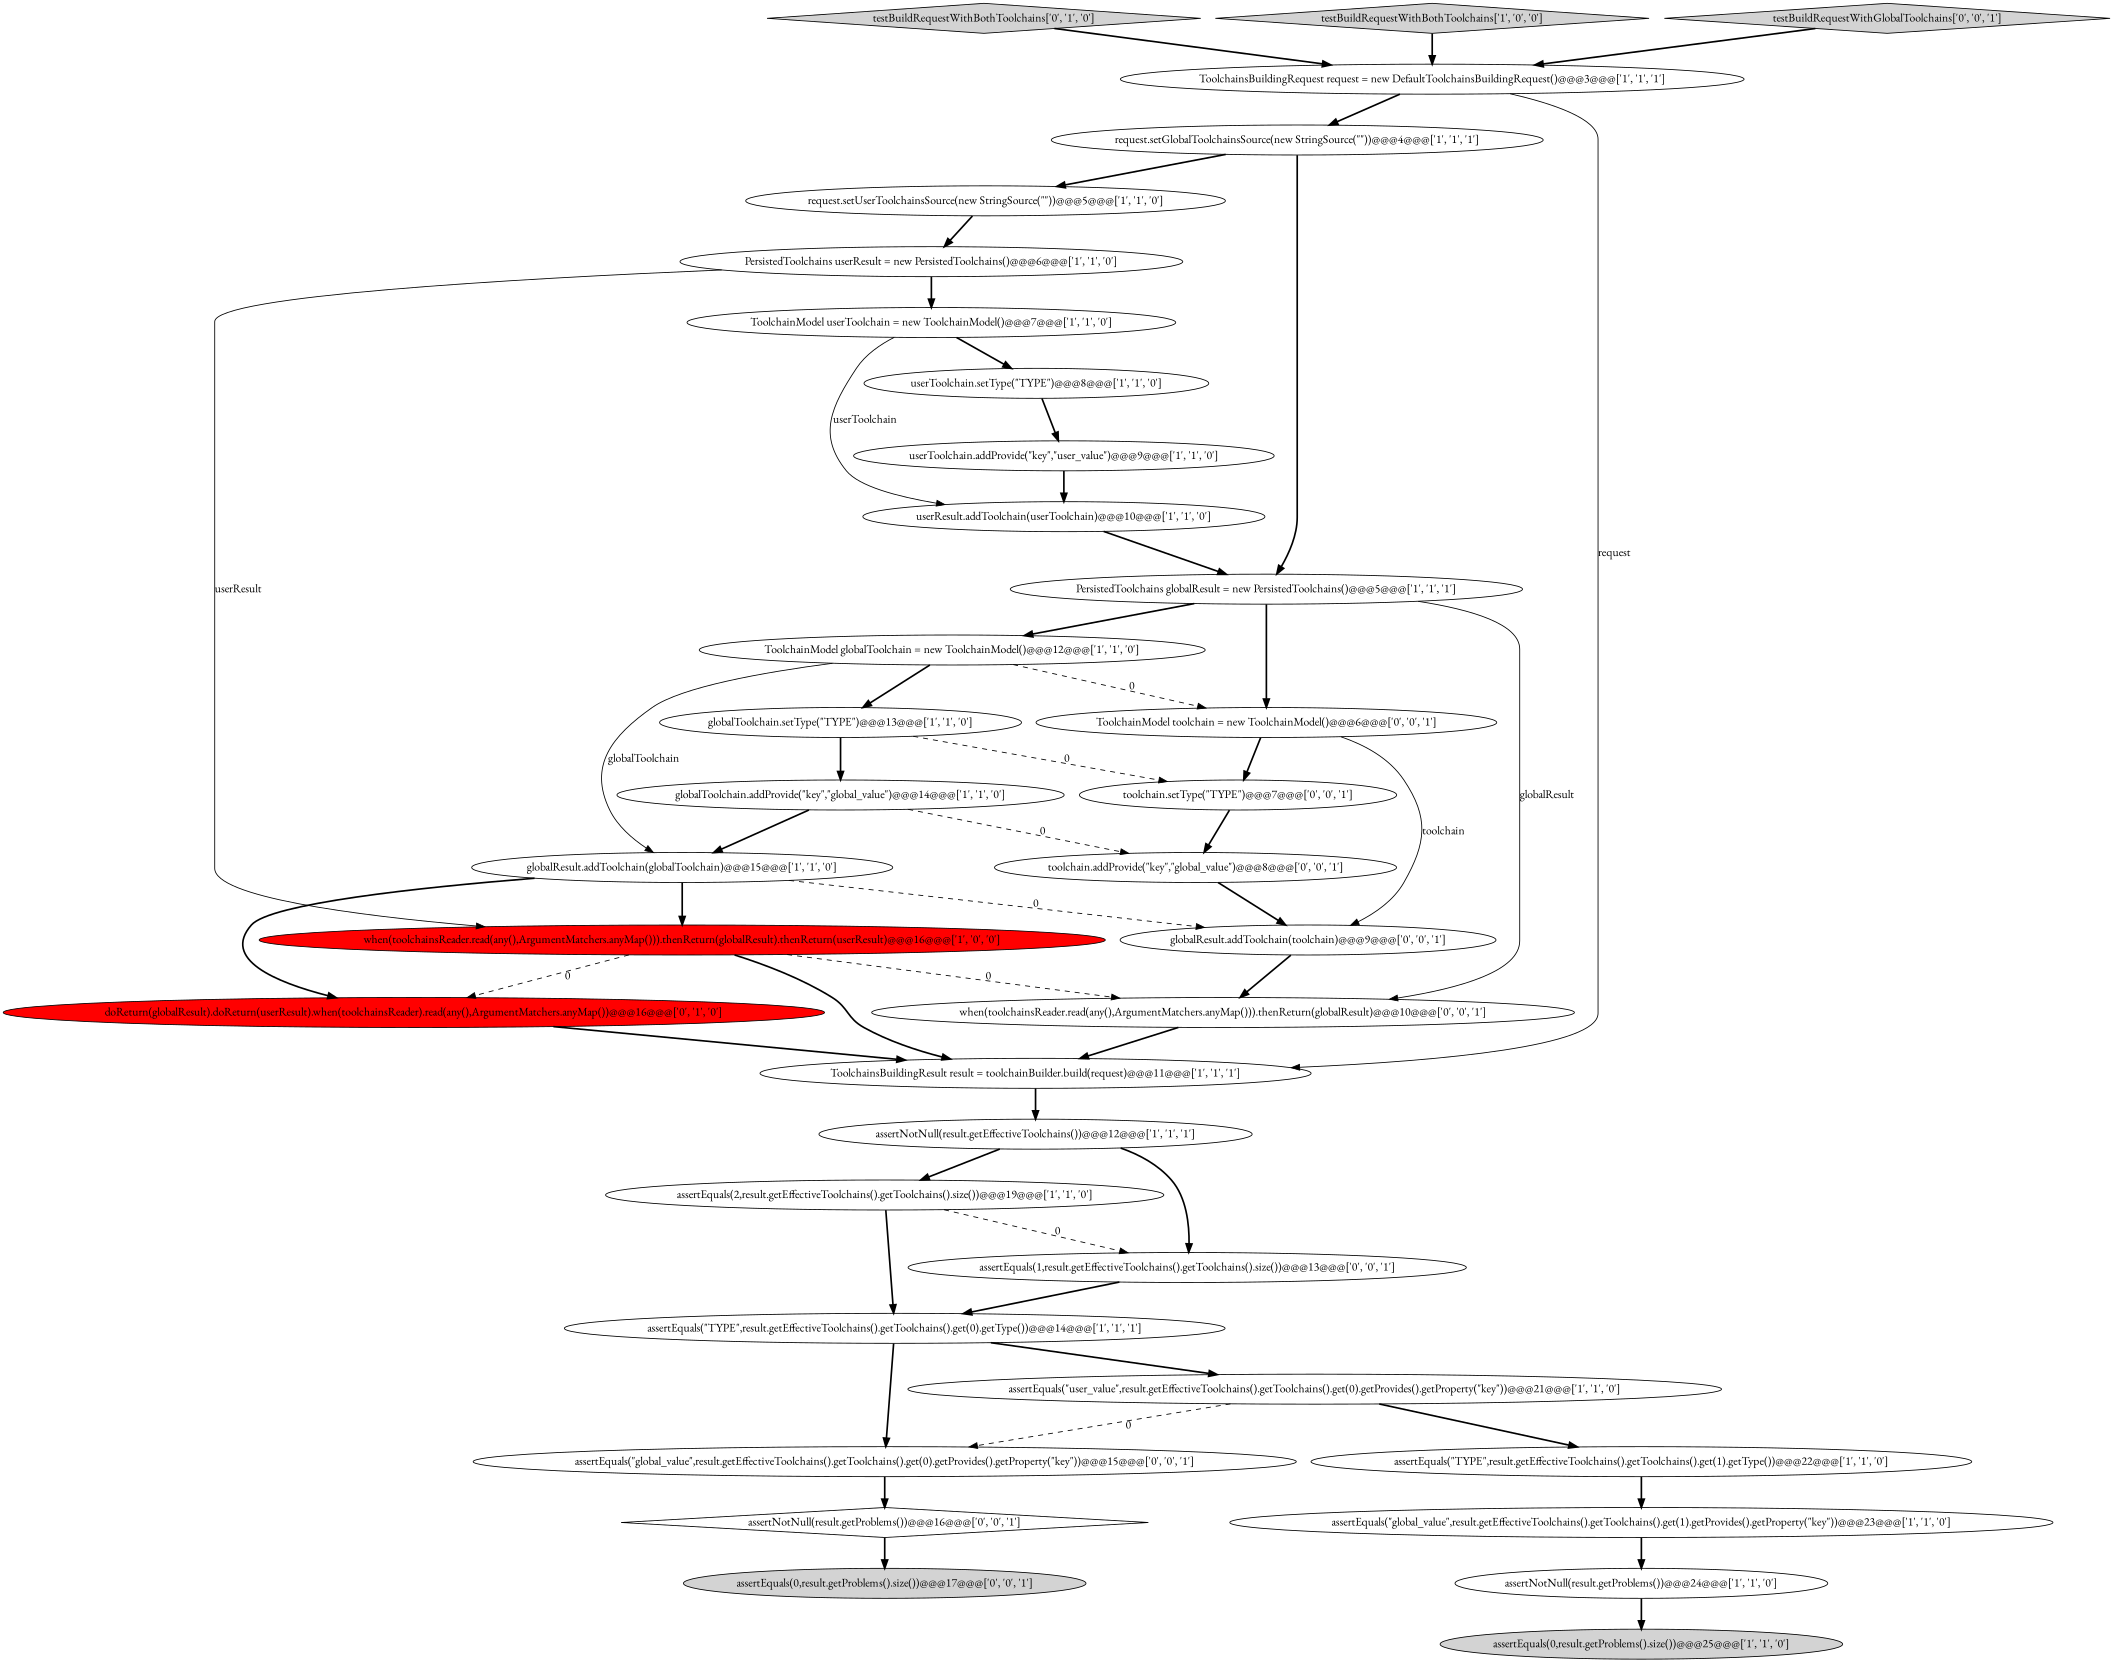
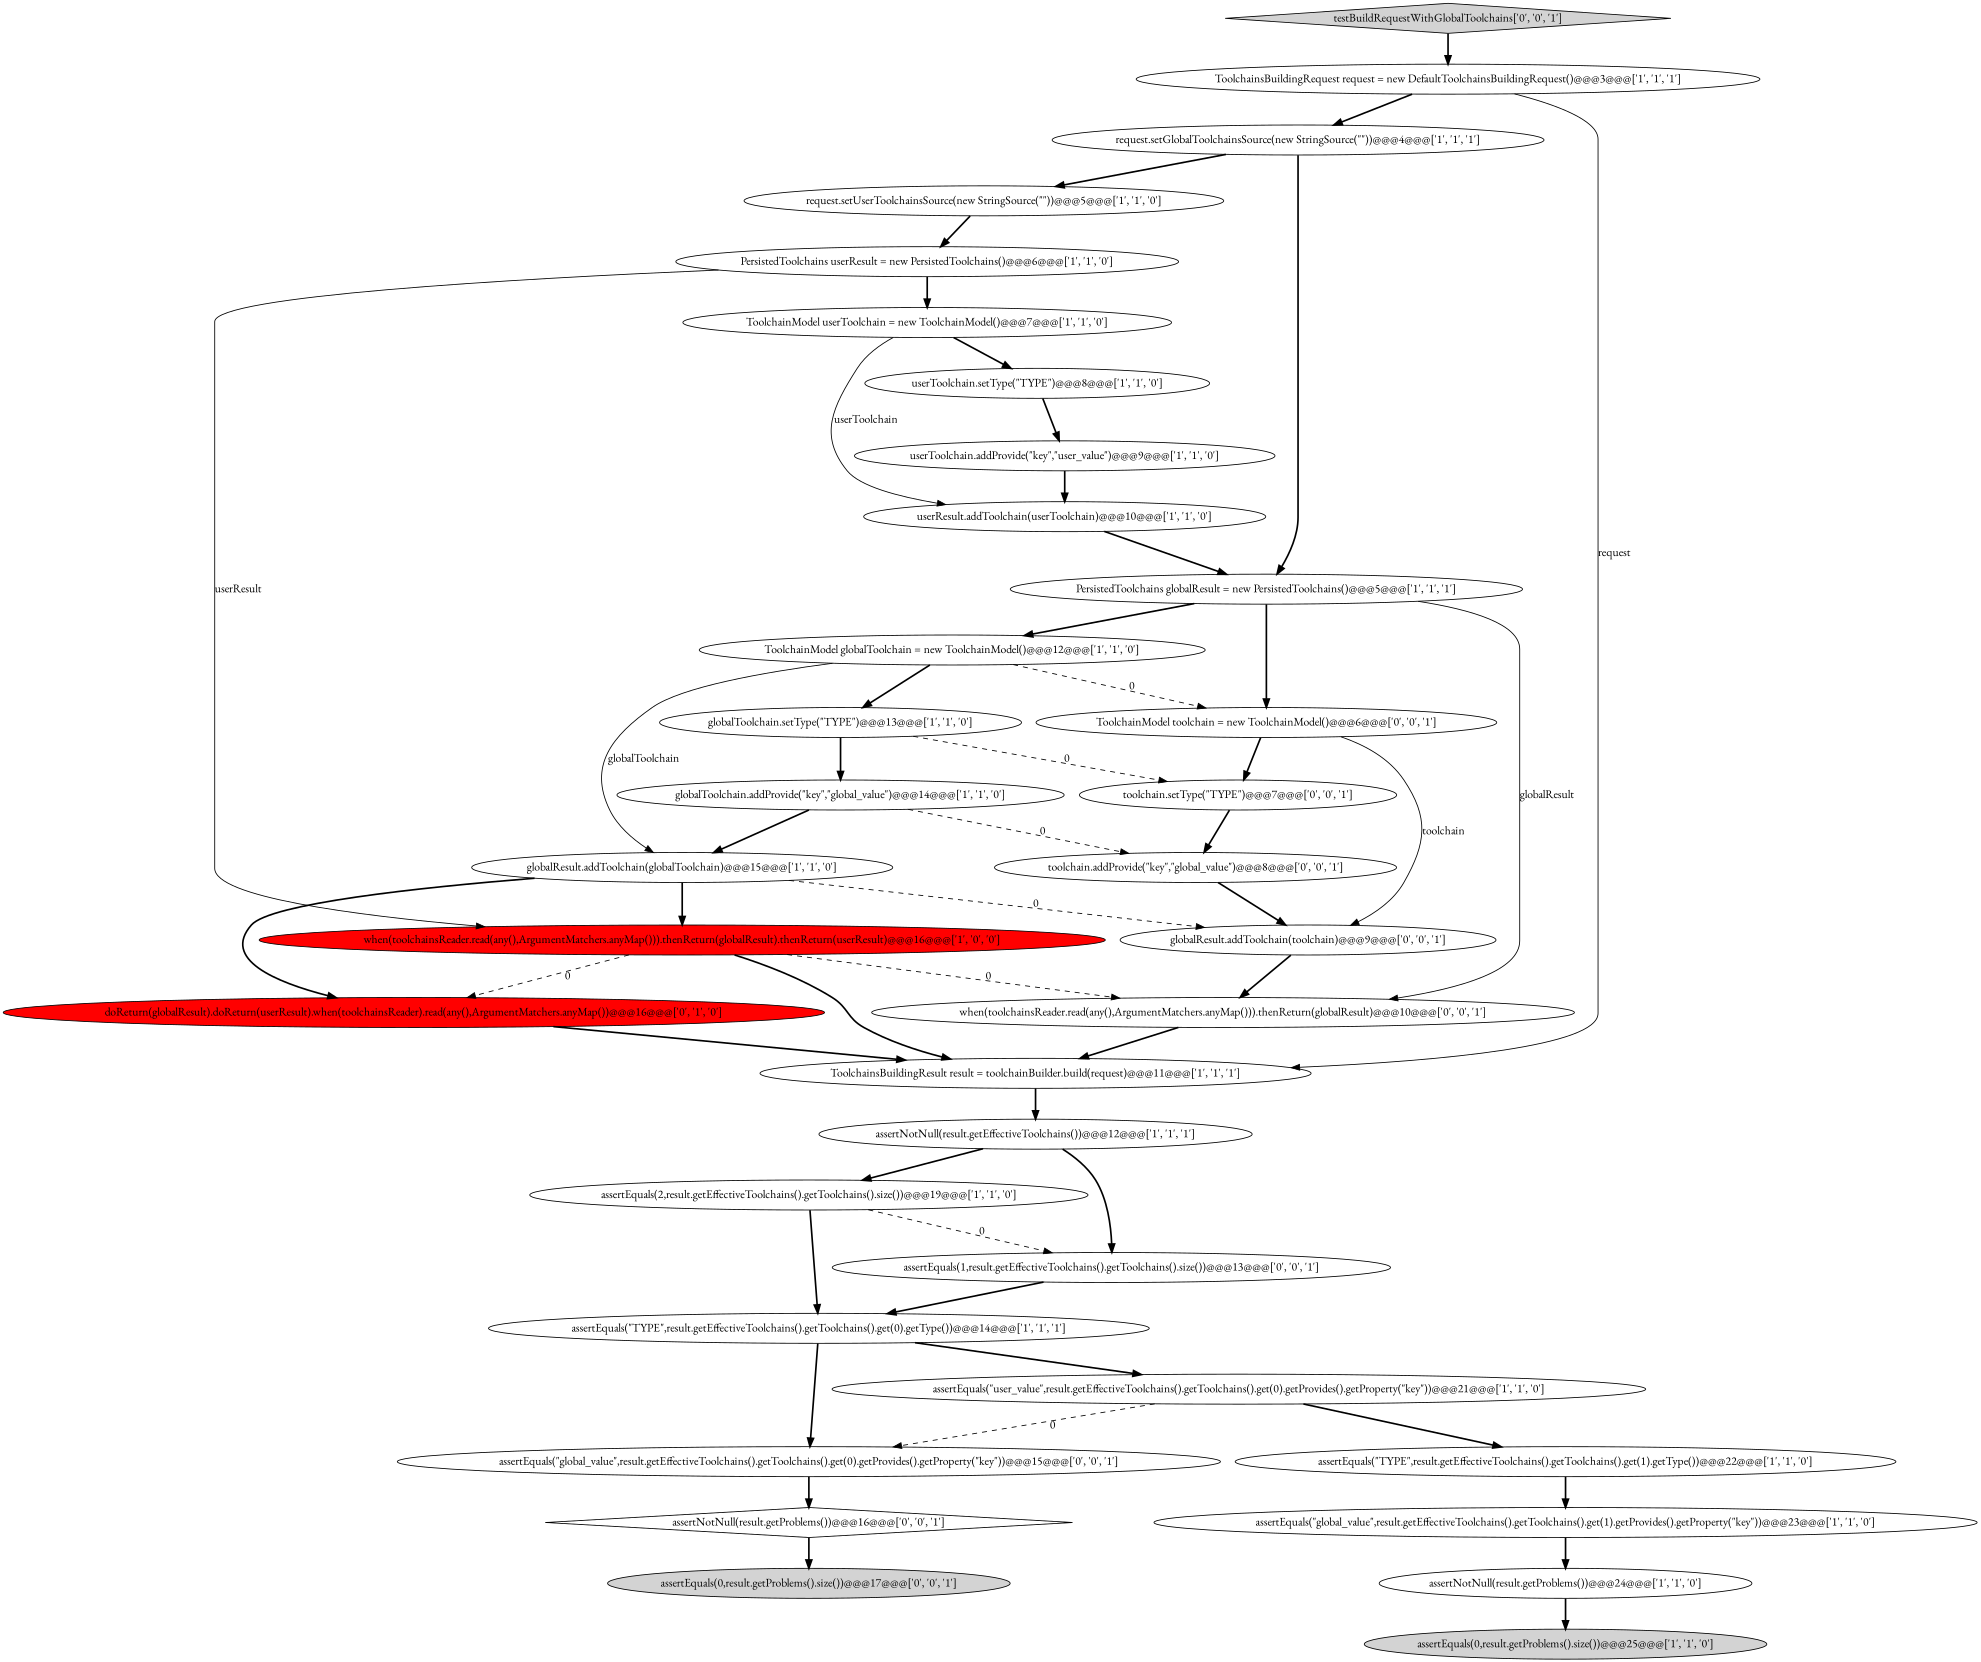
(984, 18) -> none
(1432, 18) -> none
